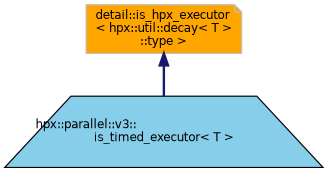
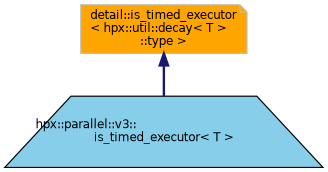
(164, 29) -> (164, 29)
